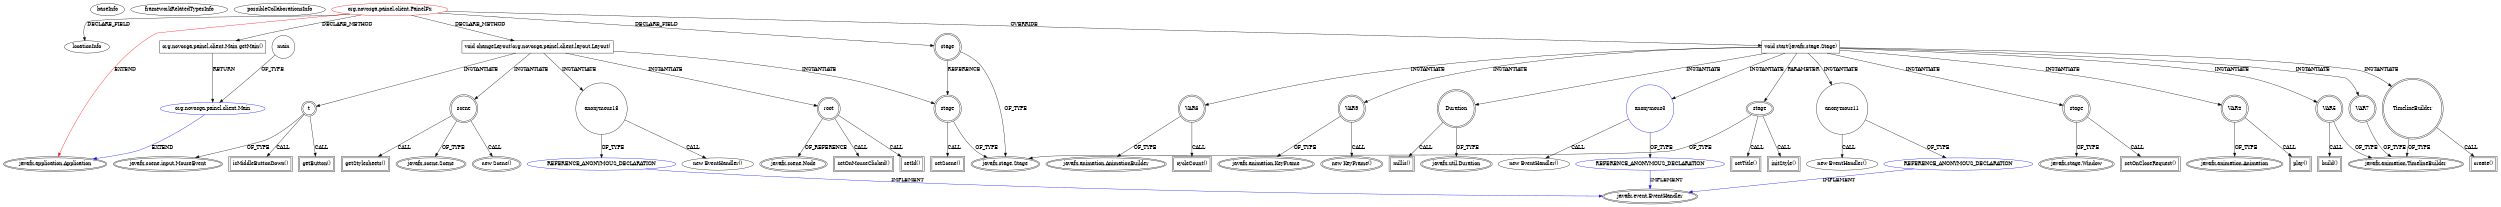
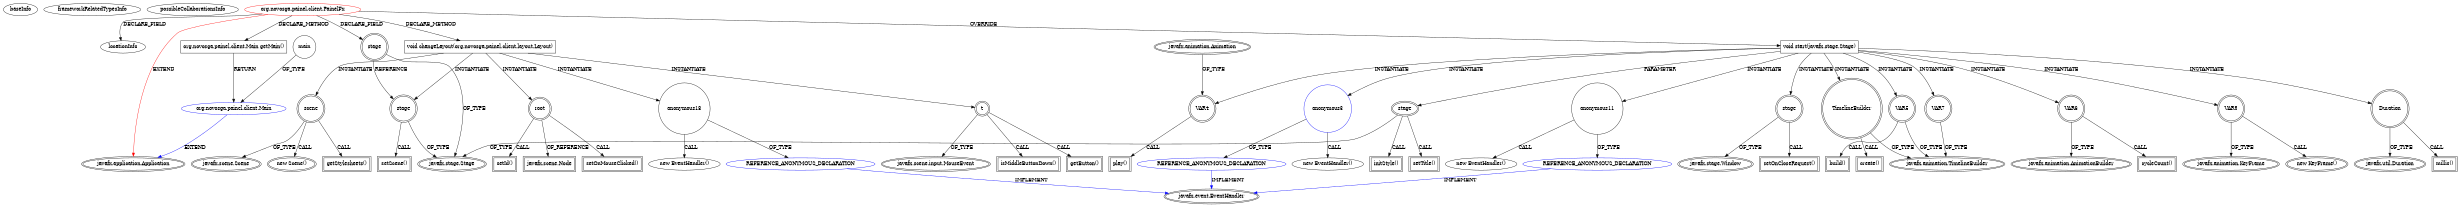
(2235, 138) -> (1202, 73)
(794, 164) -> (549, 164)
